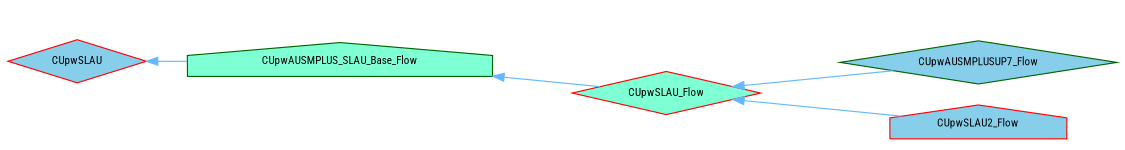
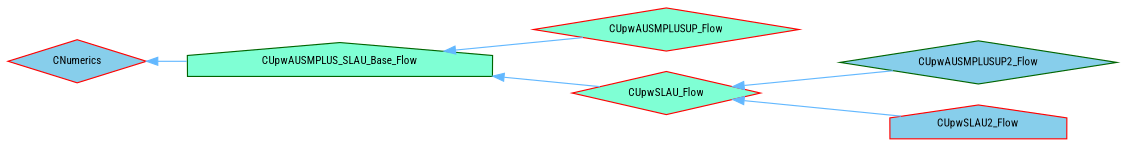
none -> (666, 30)
(77, 61) -> (77, 61)
(978, 62) -> (978, 62)
